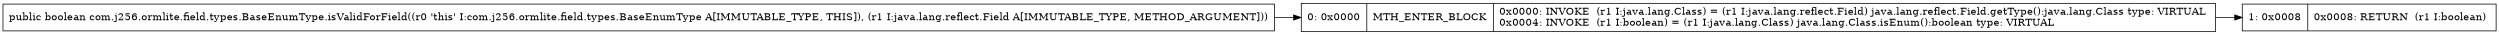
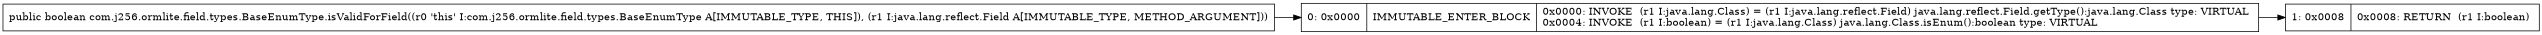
(1430, 17) -> (1452, 17)
